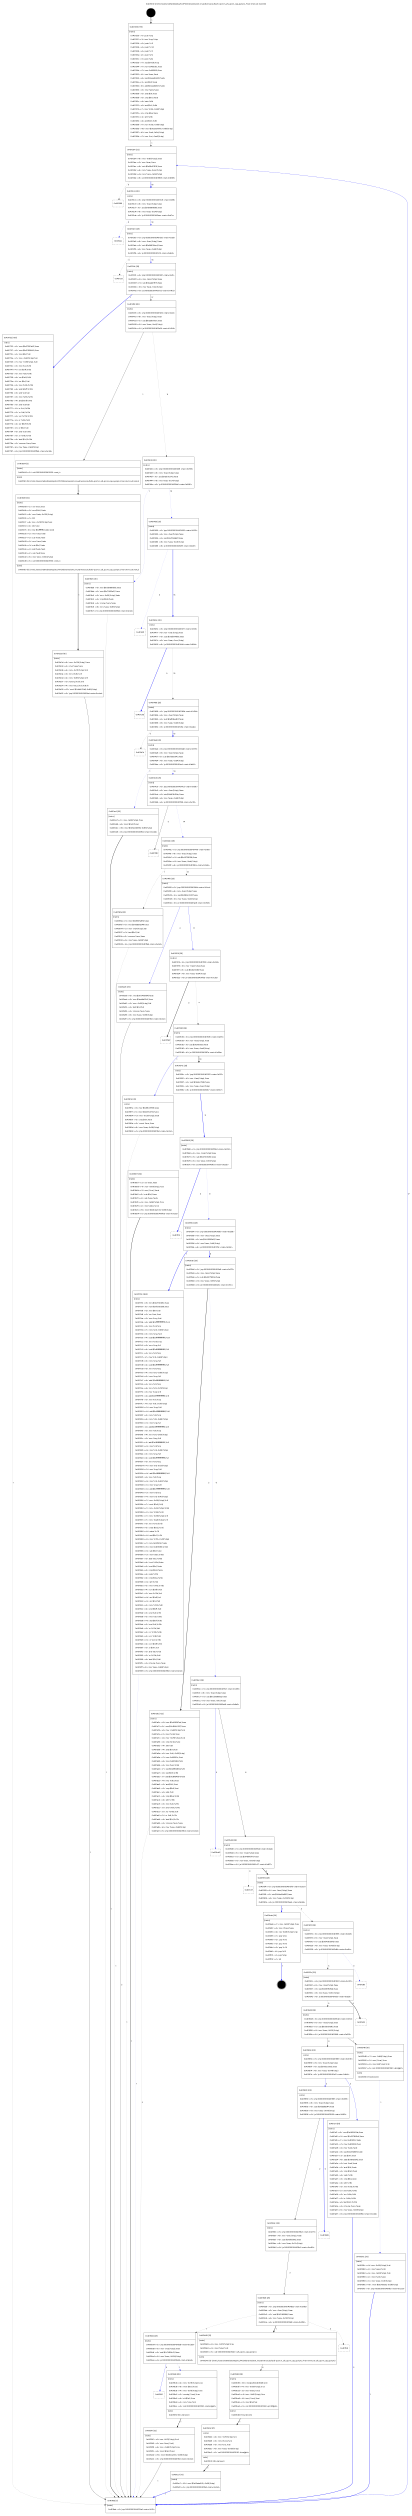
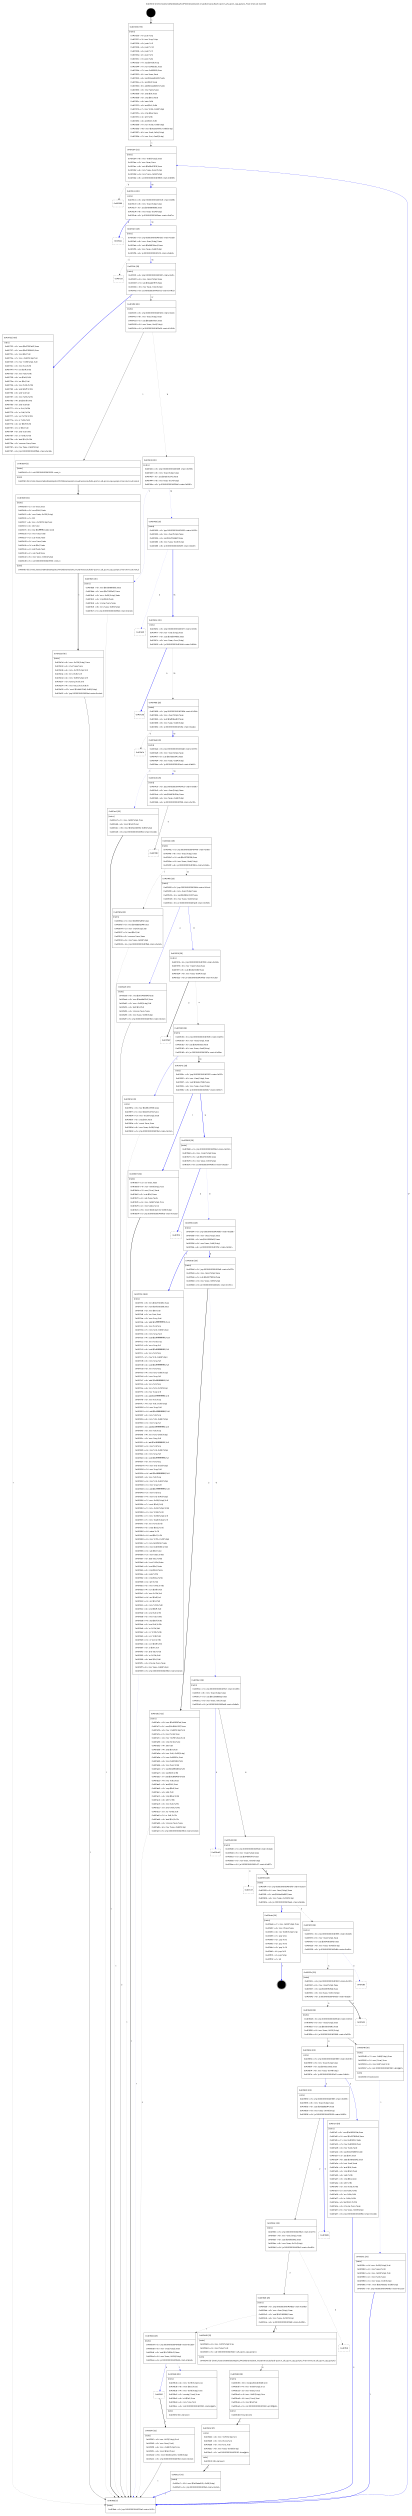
(124, 227) -> (124, 227)
(179, 821) -> none
none -> (178, 1131)
(329, 2330) -> (322, 2297)
(179, 2422) -> (163, 2412)
